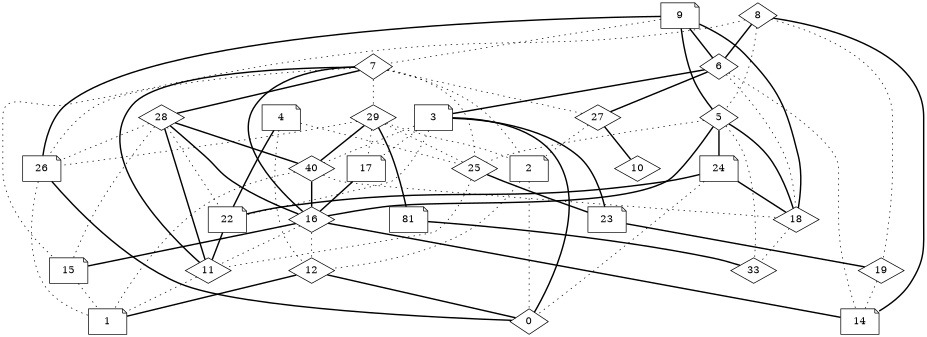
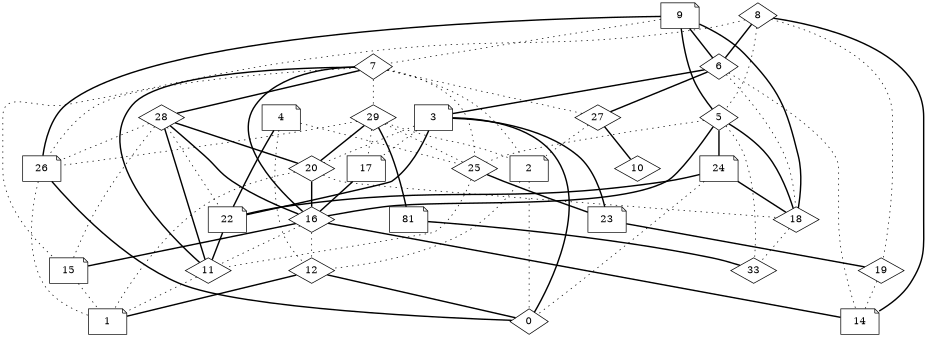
(312, 169) -> (312, 169)
(350, 192) -> (350, 192)
